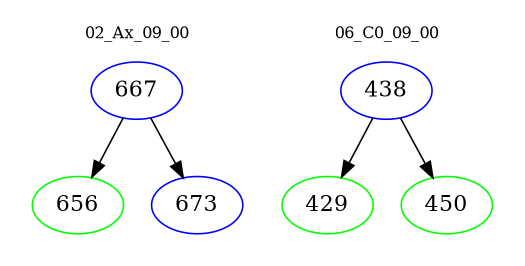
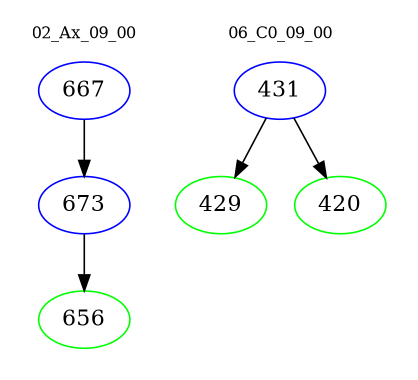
(386, 91) -> (280, 91)
(111, 140) -> (84, 255)
(447, 205) -> (340, 205)
